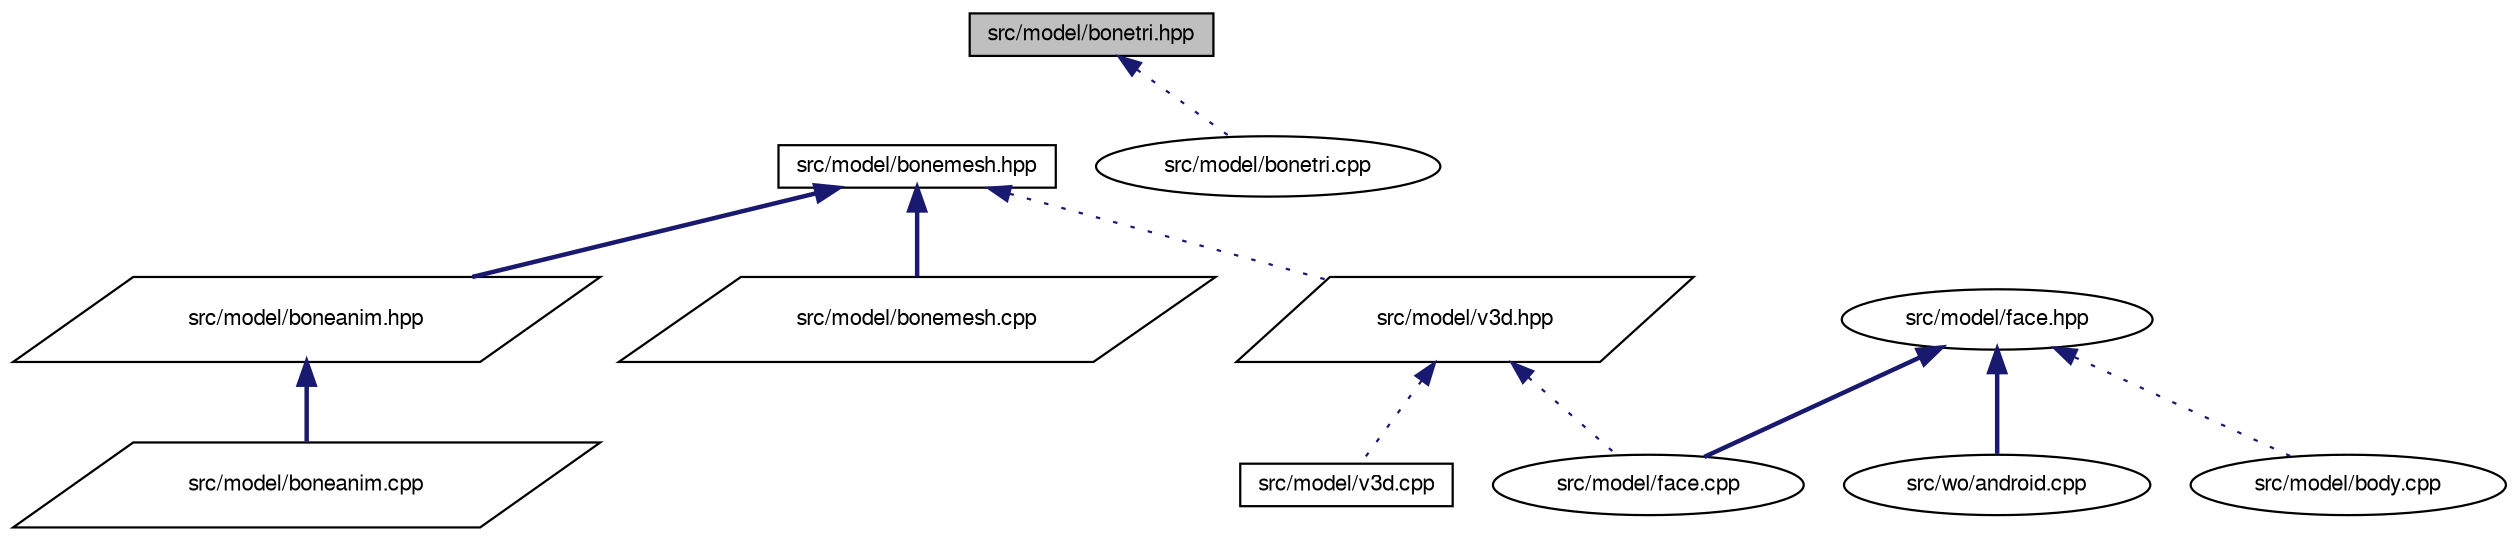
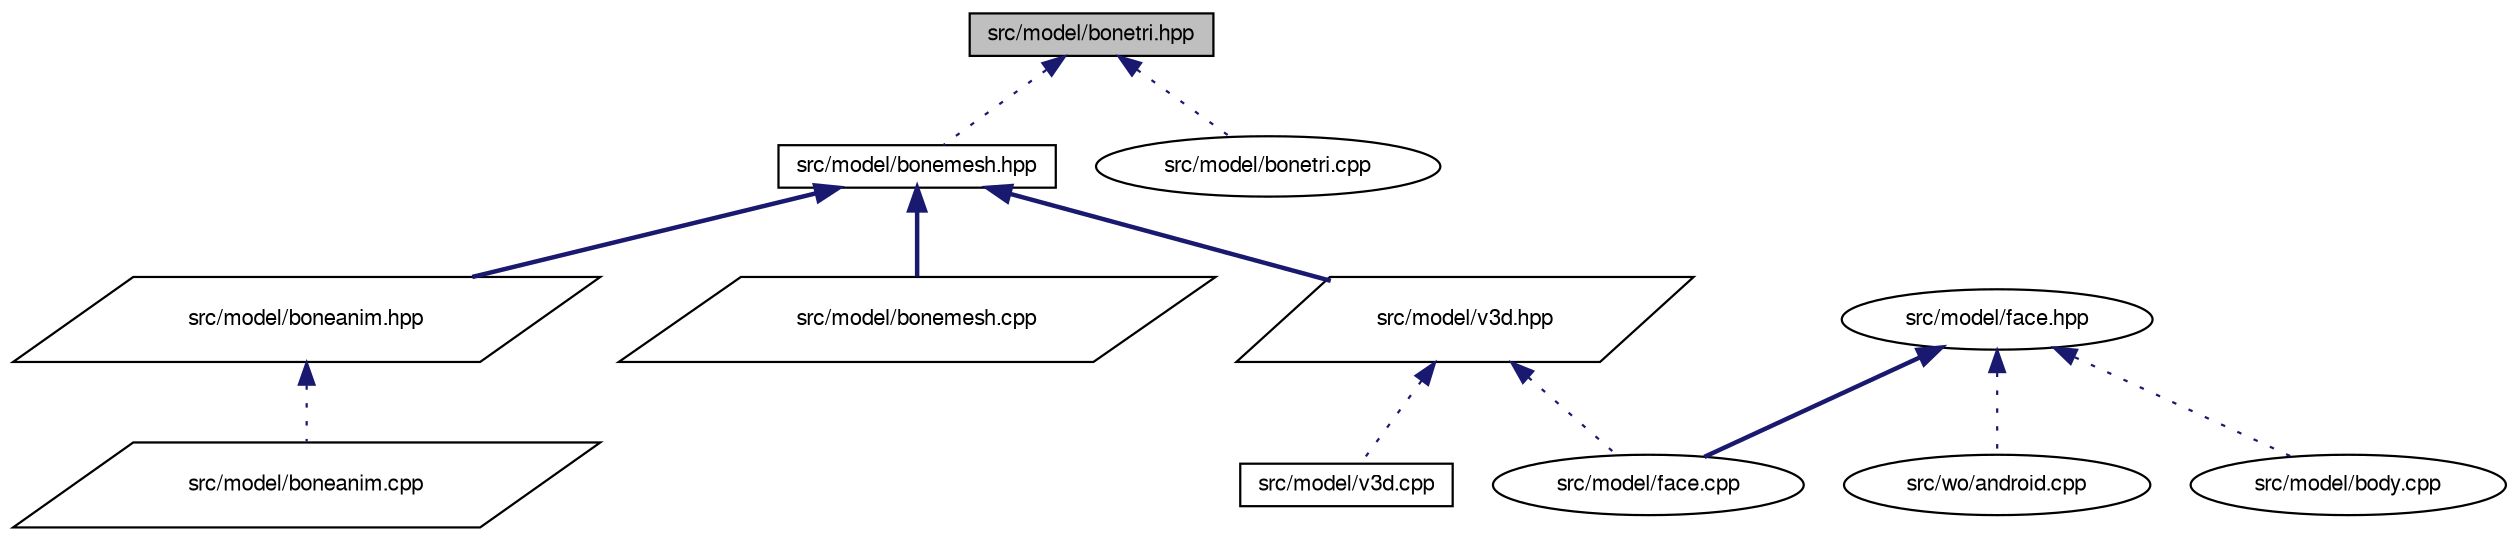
none -> (995, 108)
(1170, 237) -> (1170, 237)
(307, 413) -> (307, 413)
(1997, 413) -> (1997, 413)
